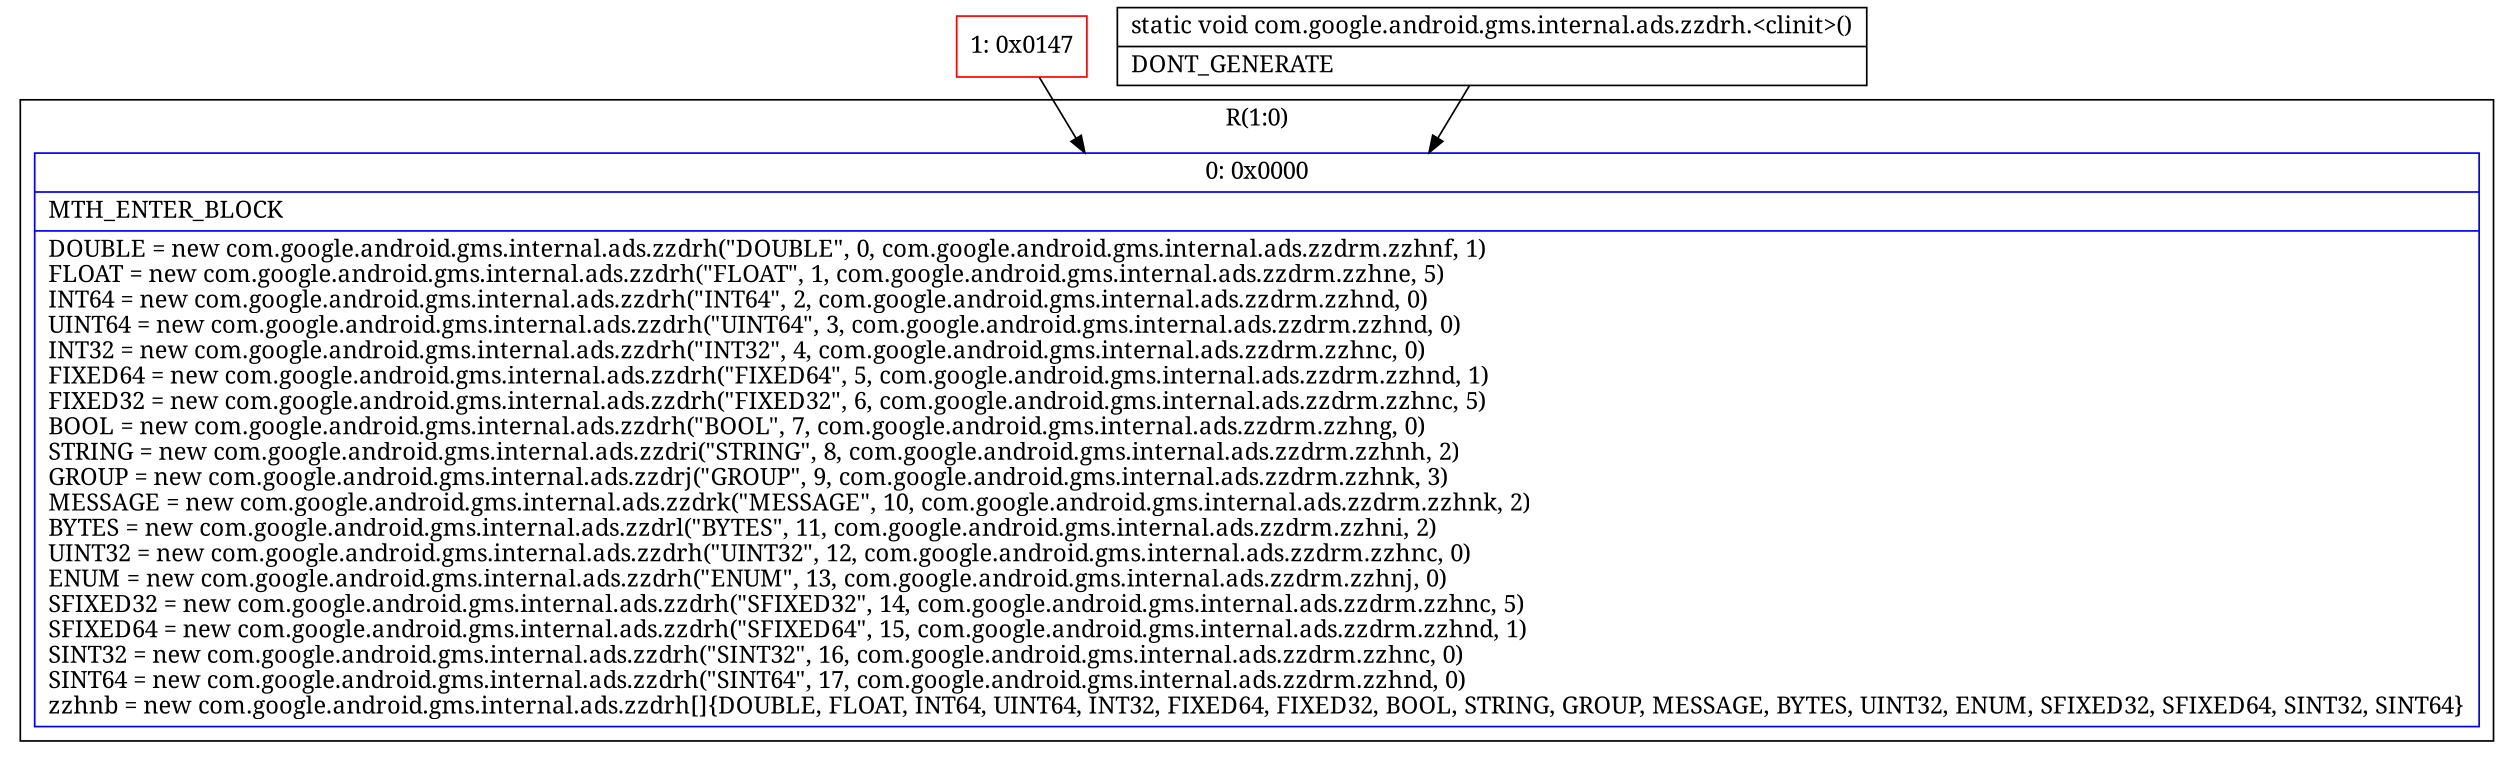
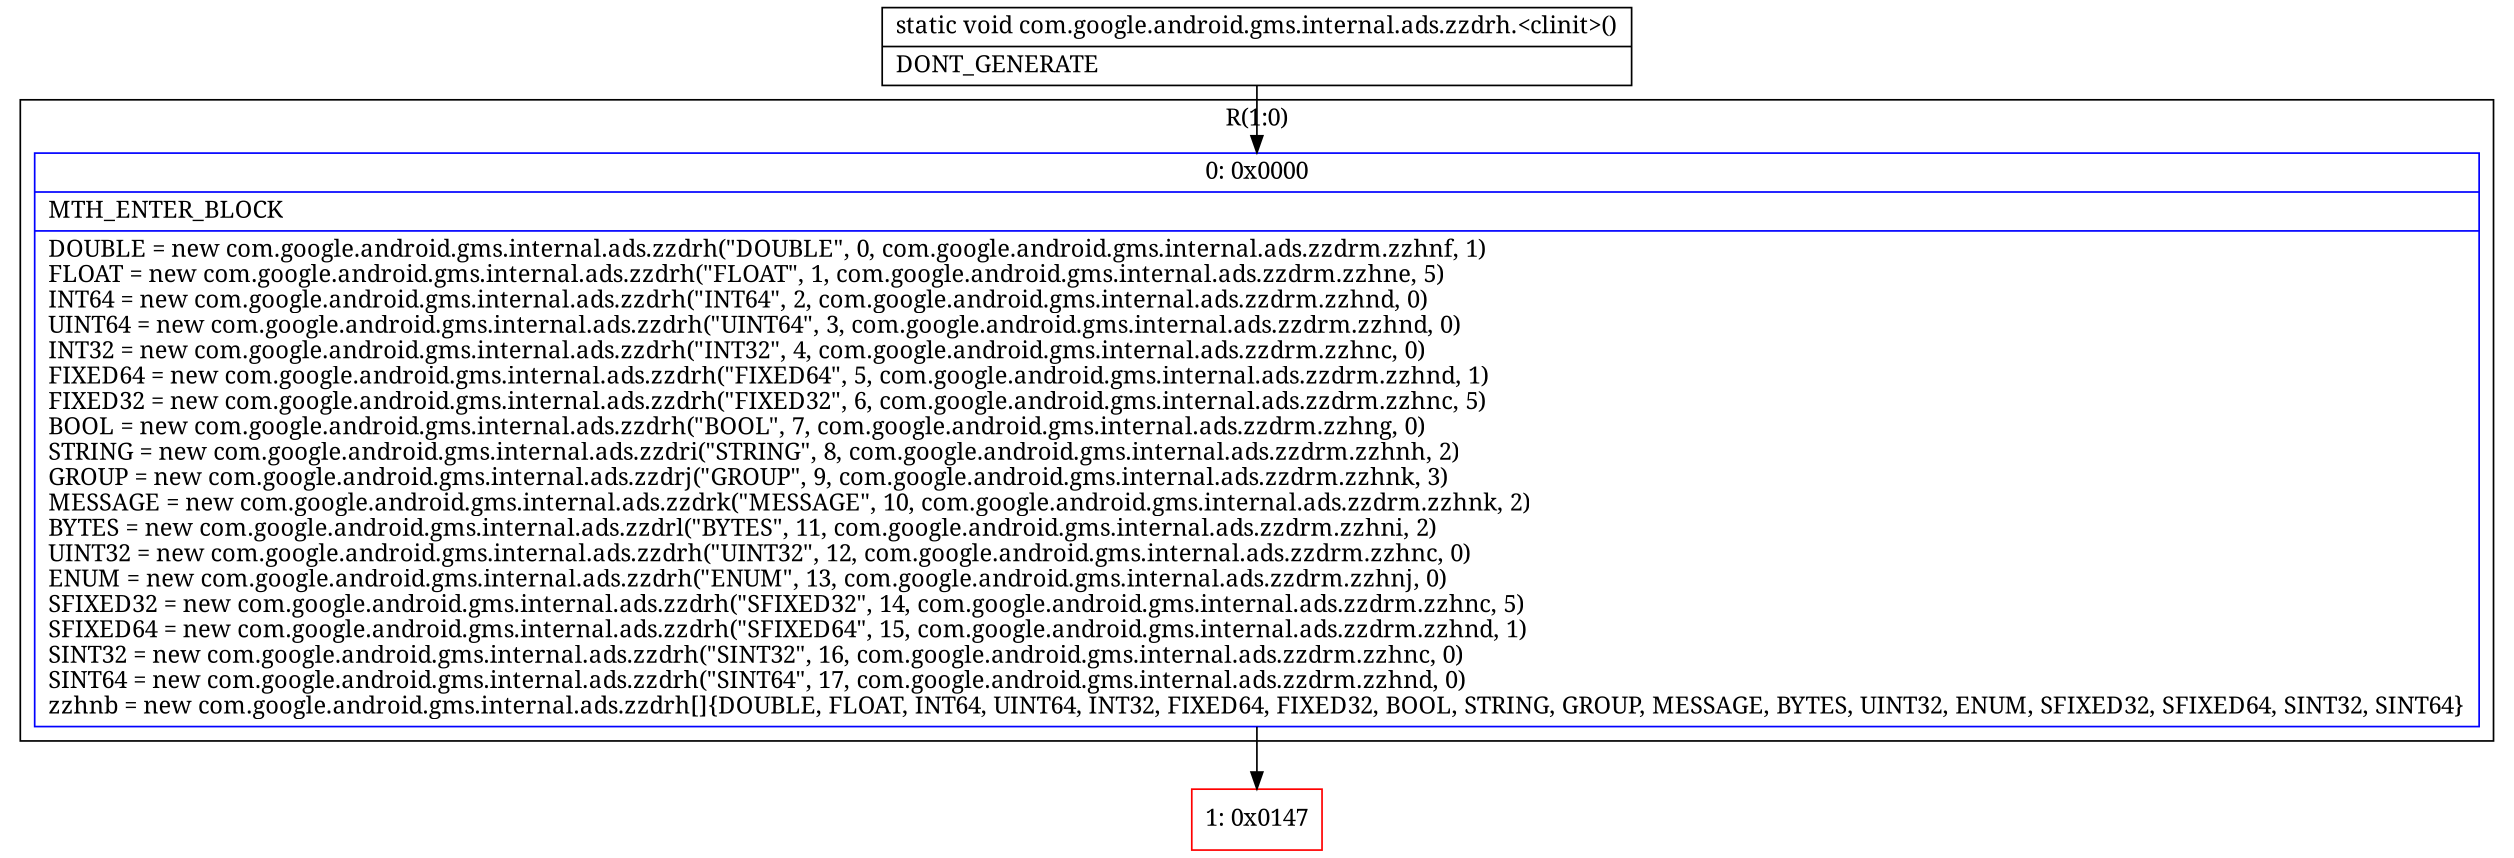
(1060, 111) -> (1257, 752)
